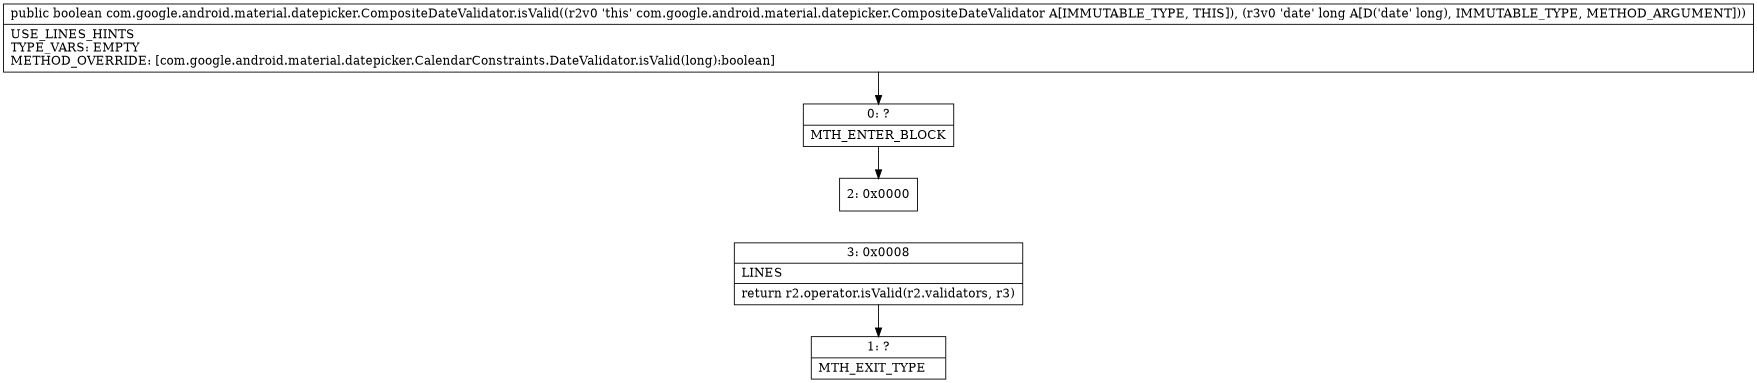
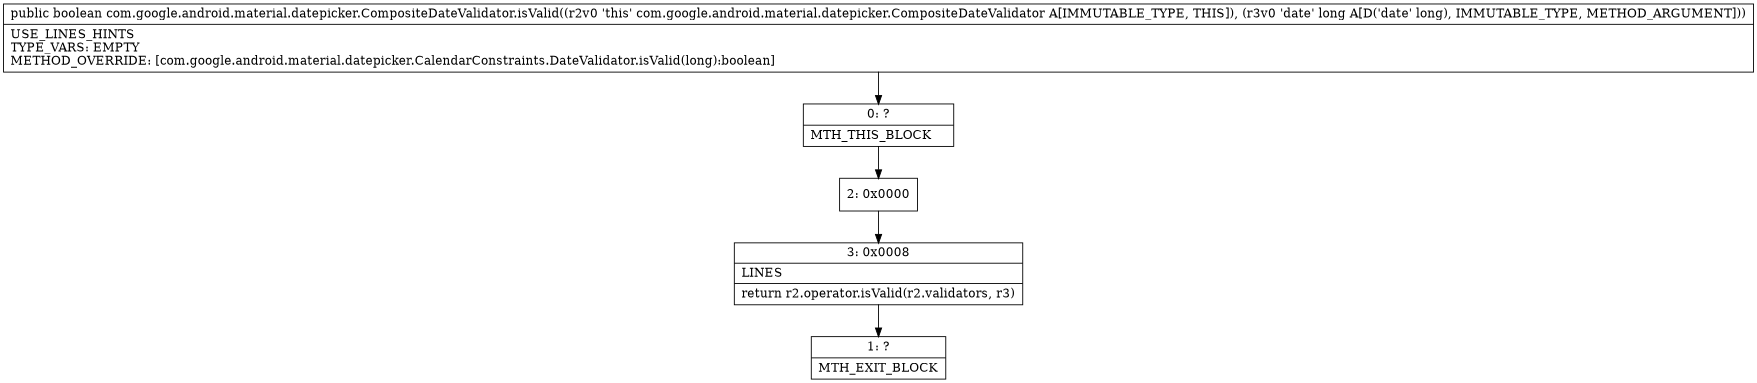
(879, 135) -> (871, 135)
none -> (879, 223)
(872, 368) -> (879, 368)
